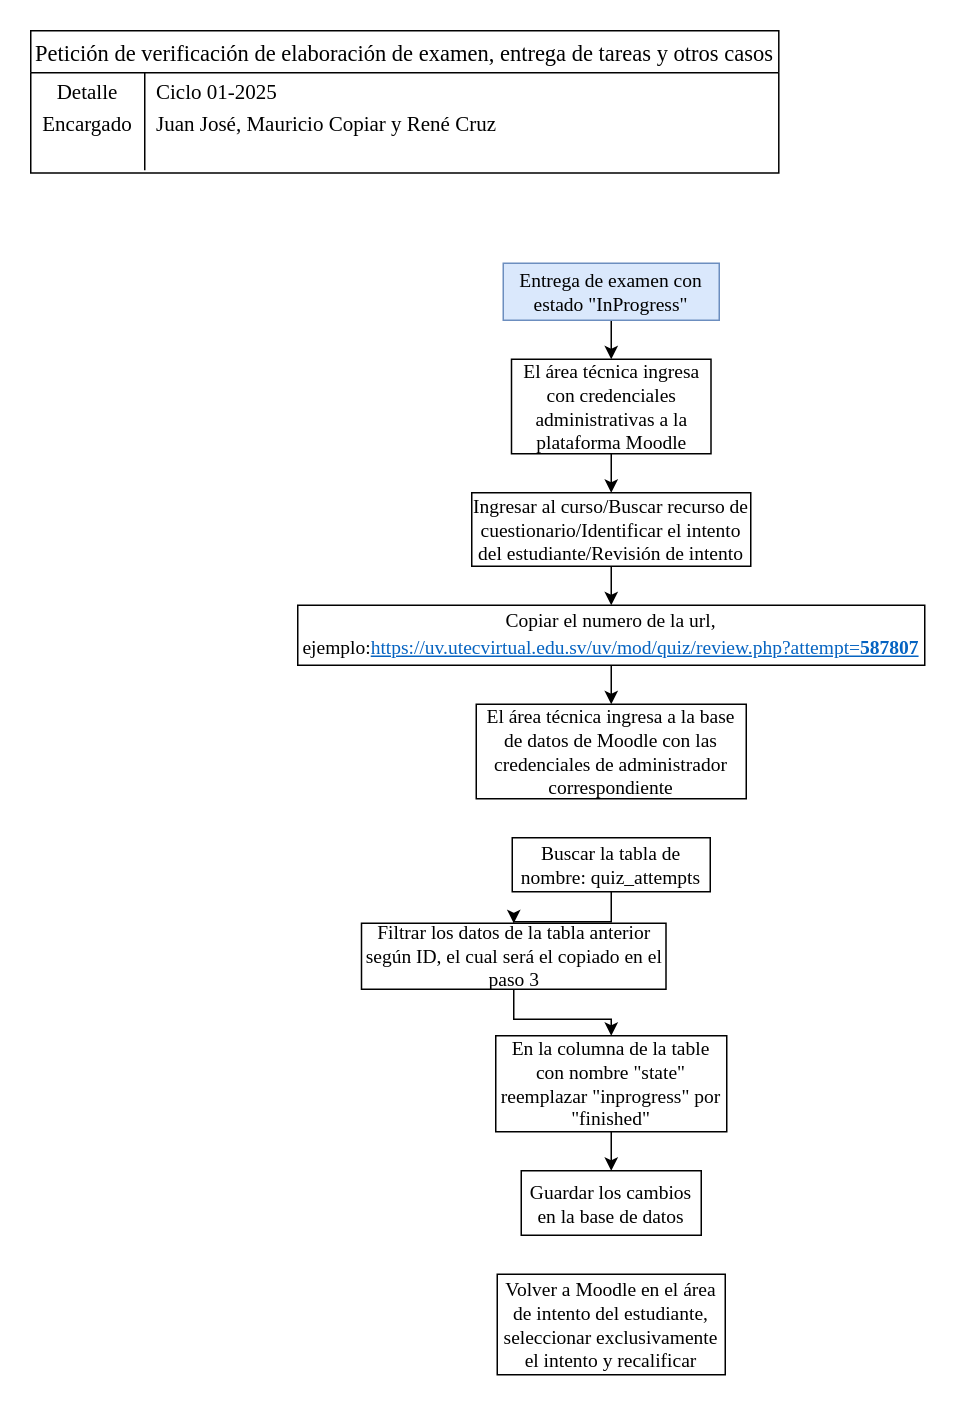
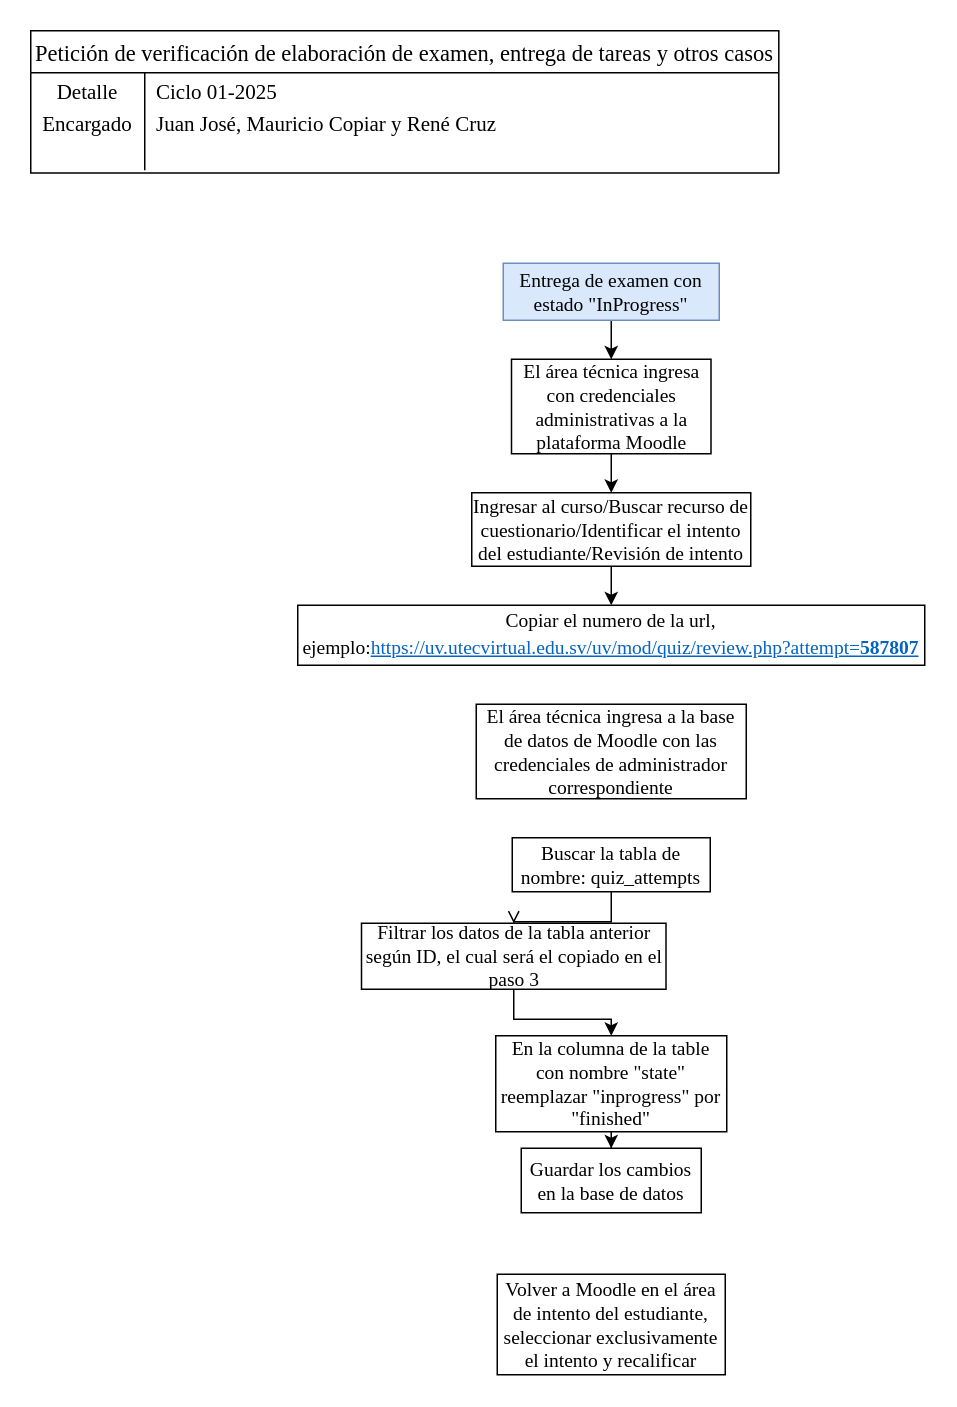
(611, 690) -> none
(514, 917) -> (514, 920)
(611, 1203) -> (611, 1181)
